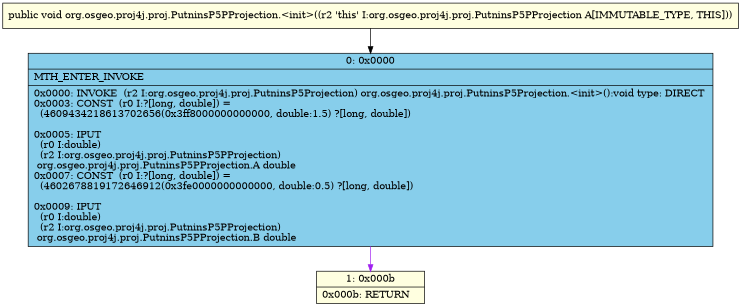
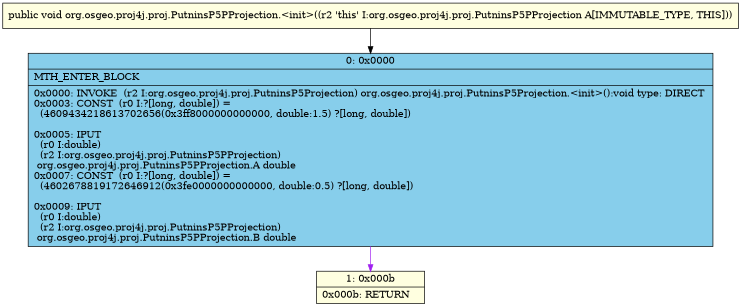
(89, 77) -> (87, 77)
